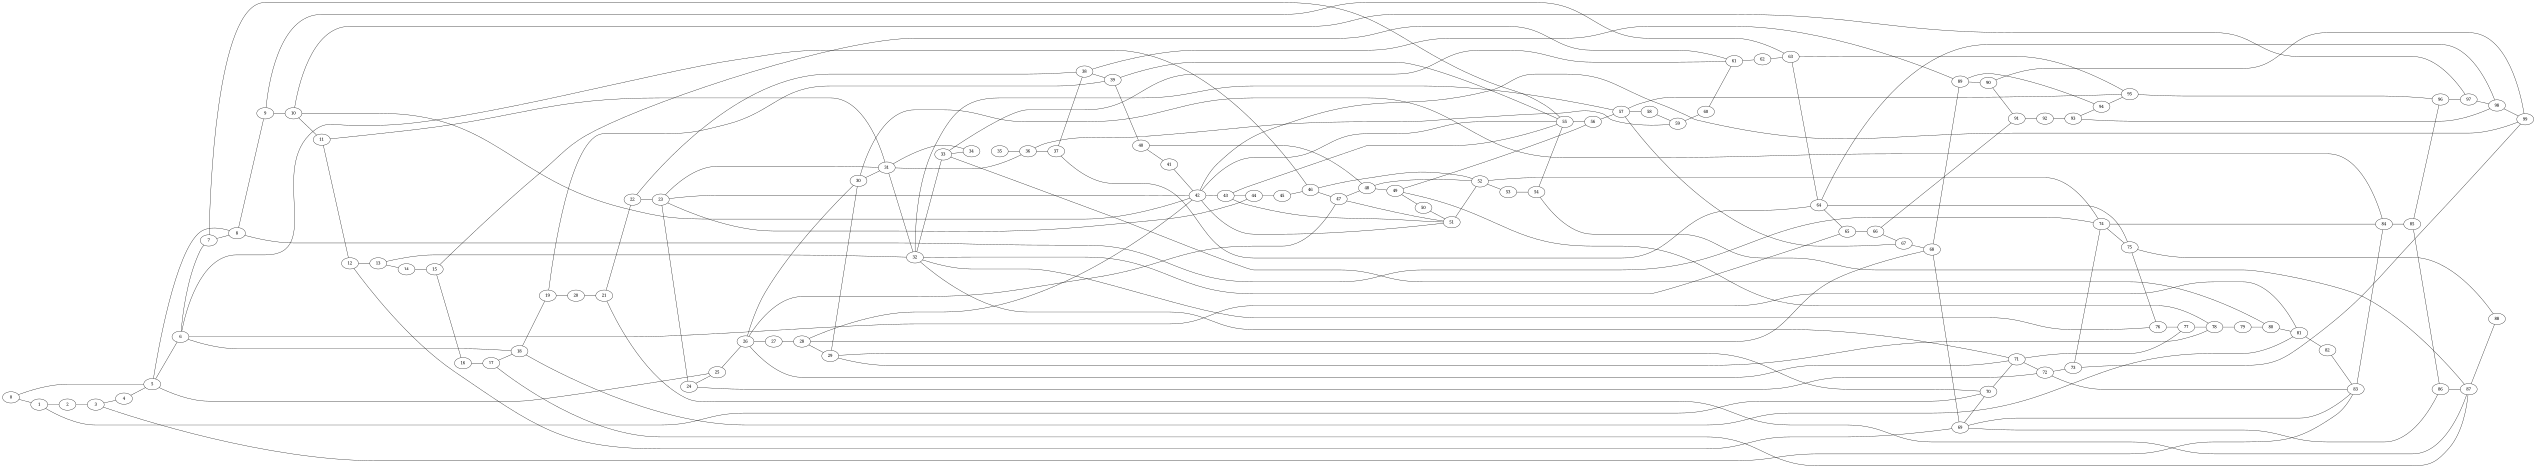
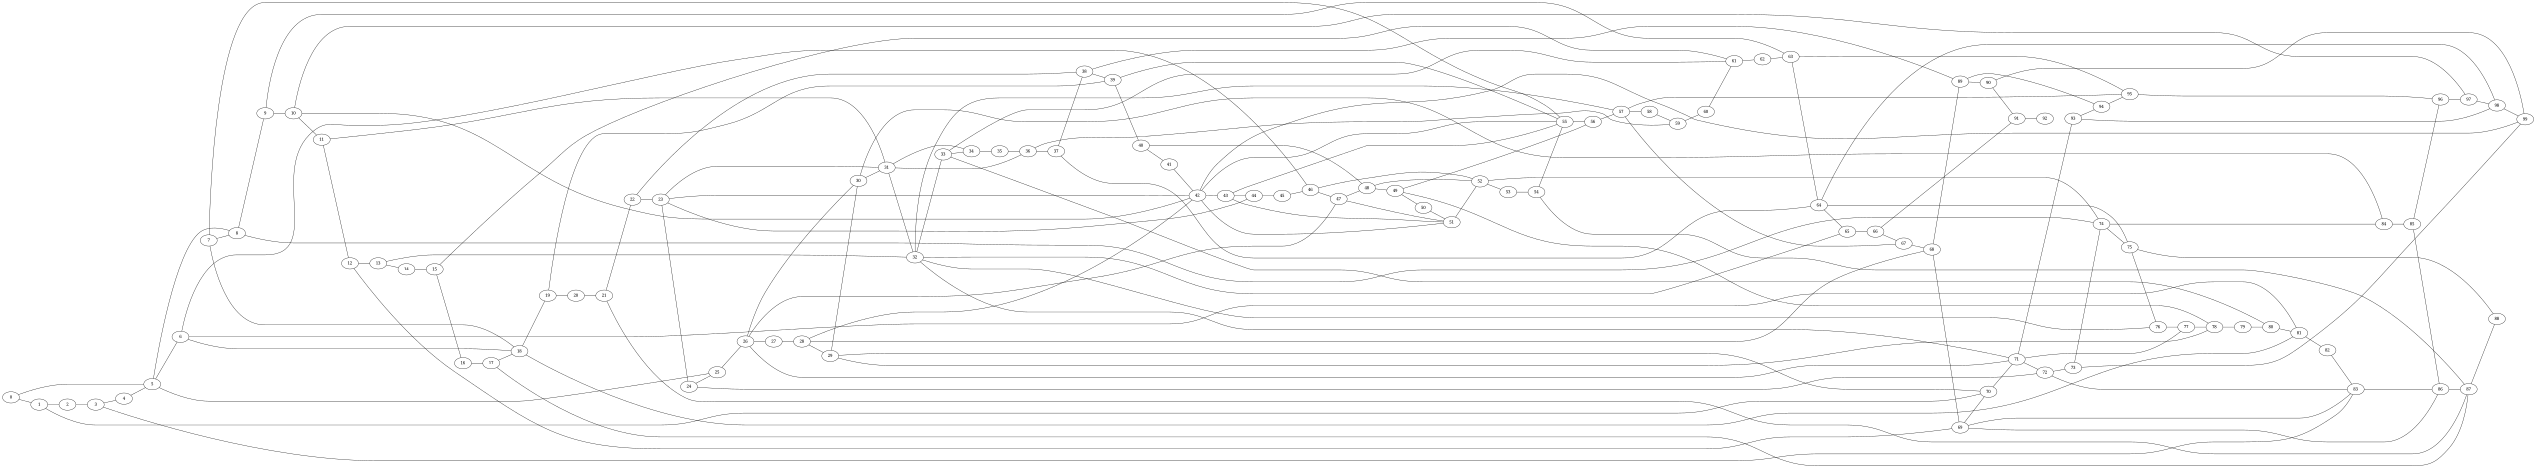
(2059, 119) -> (2045, 239)
none -> (986, 151)
(188, 287) -> (341, 325)
(2370, 307) -> (2398, 389)
